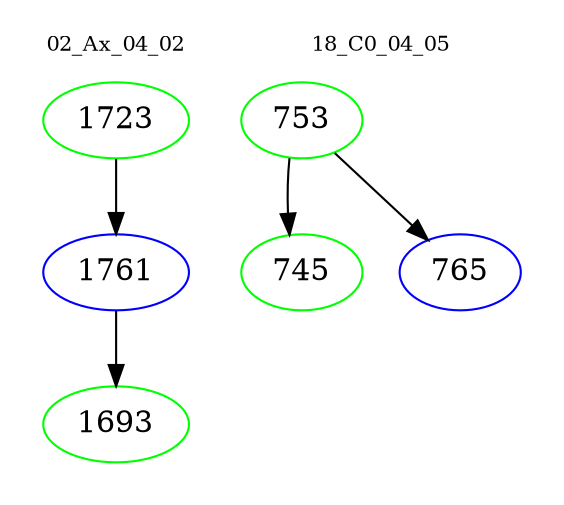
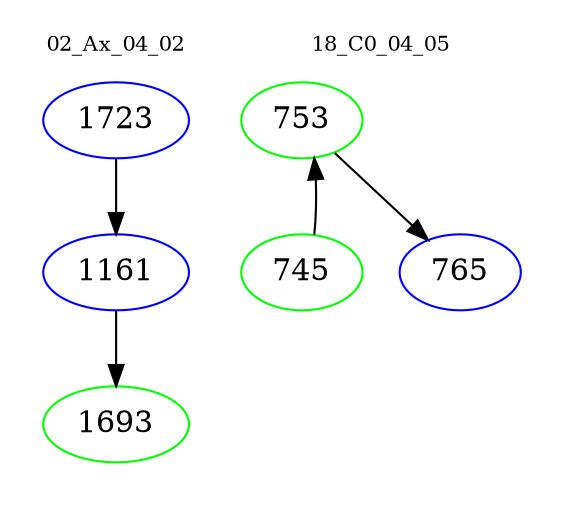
(116, 120) -> (116, 120)
(288, 186) -> (316, 207)
(116, 272) -> (116, 272)
